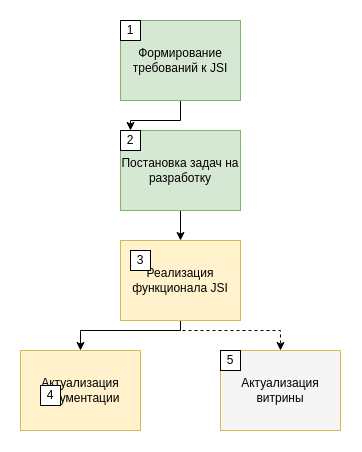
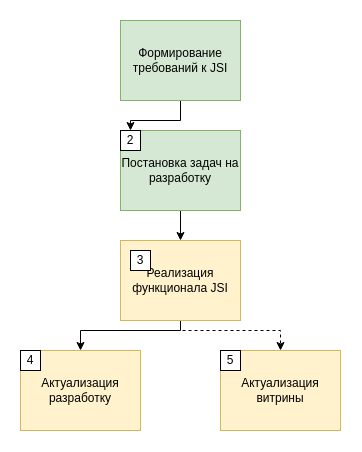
(131, 31) -> none
(81, 391) -> (81, 391)
(281, 391) -> (281, 391)
(51, 396) -> (31, 361)
